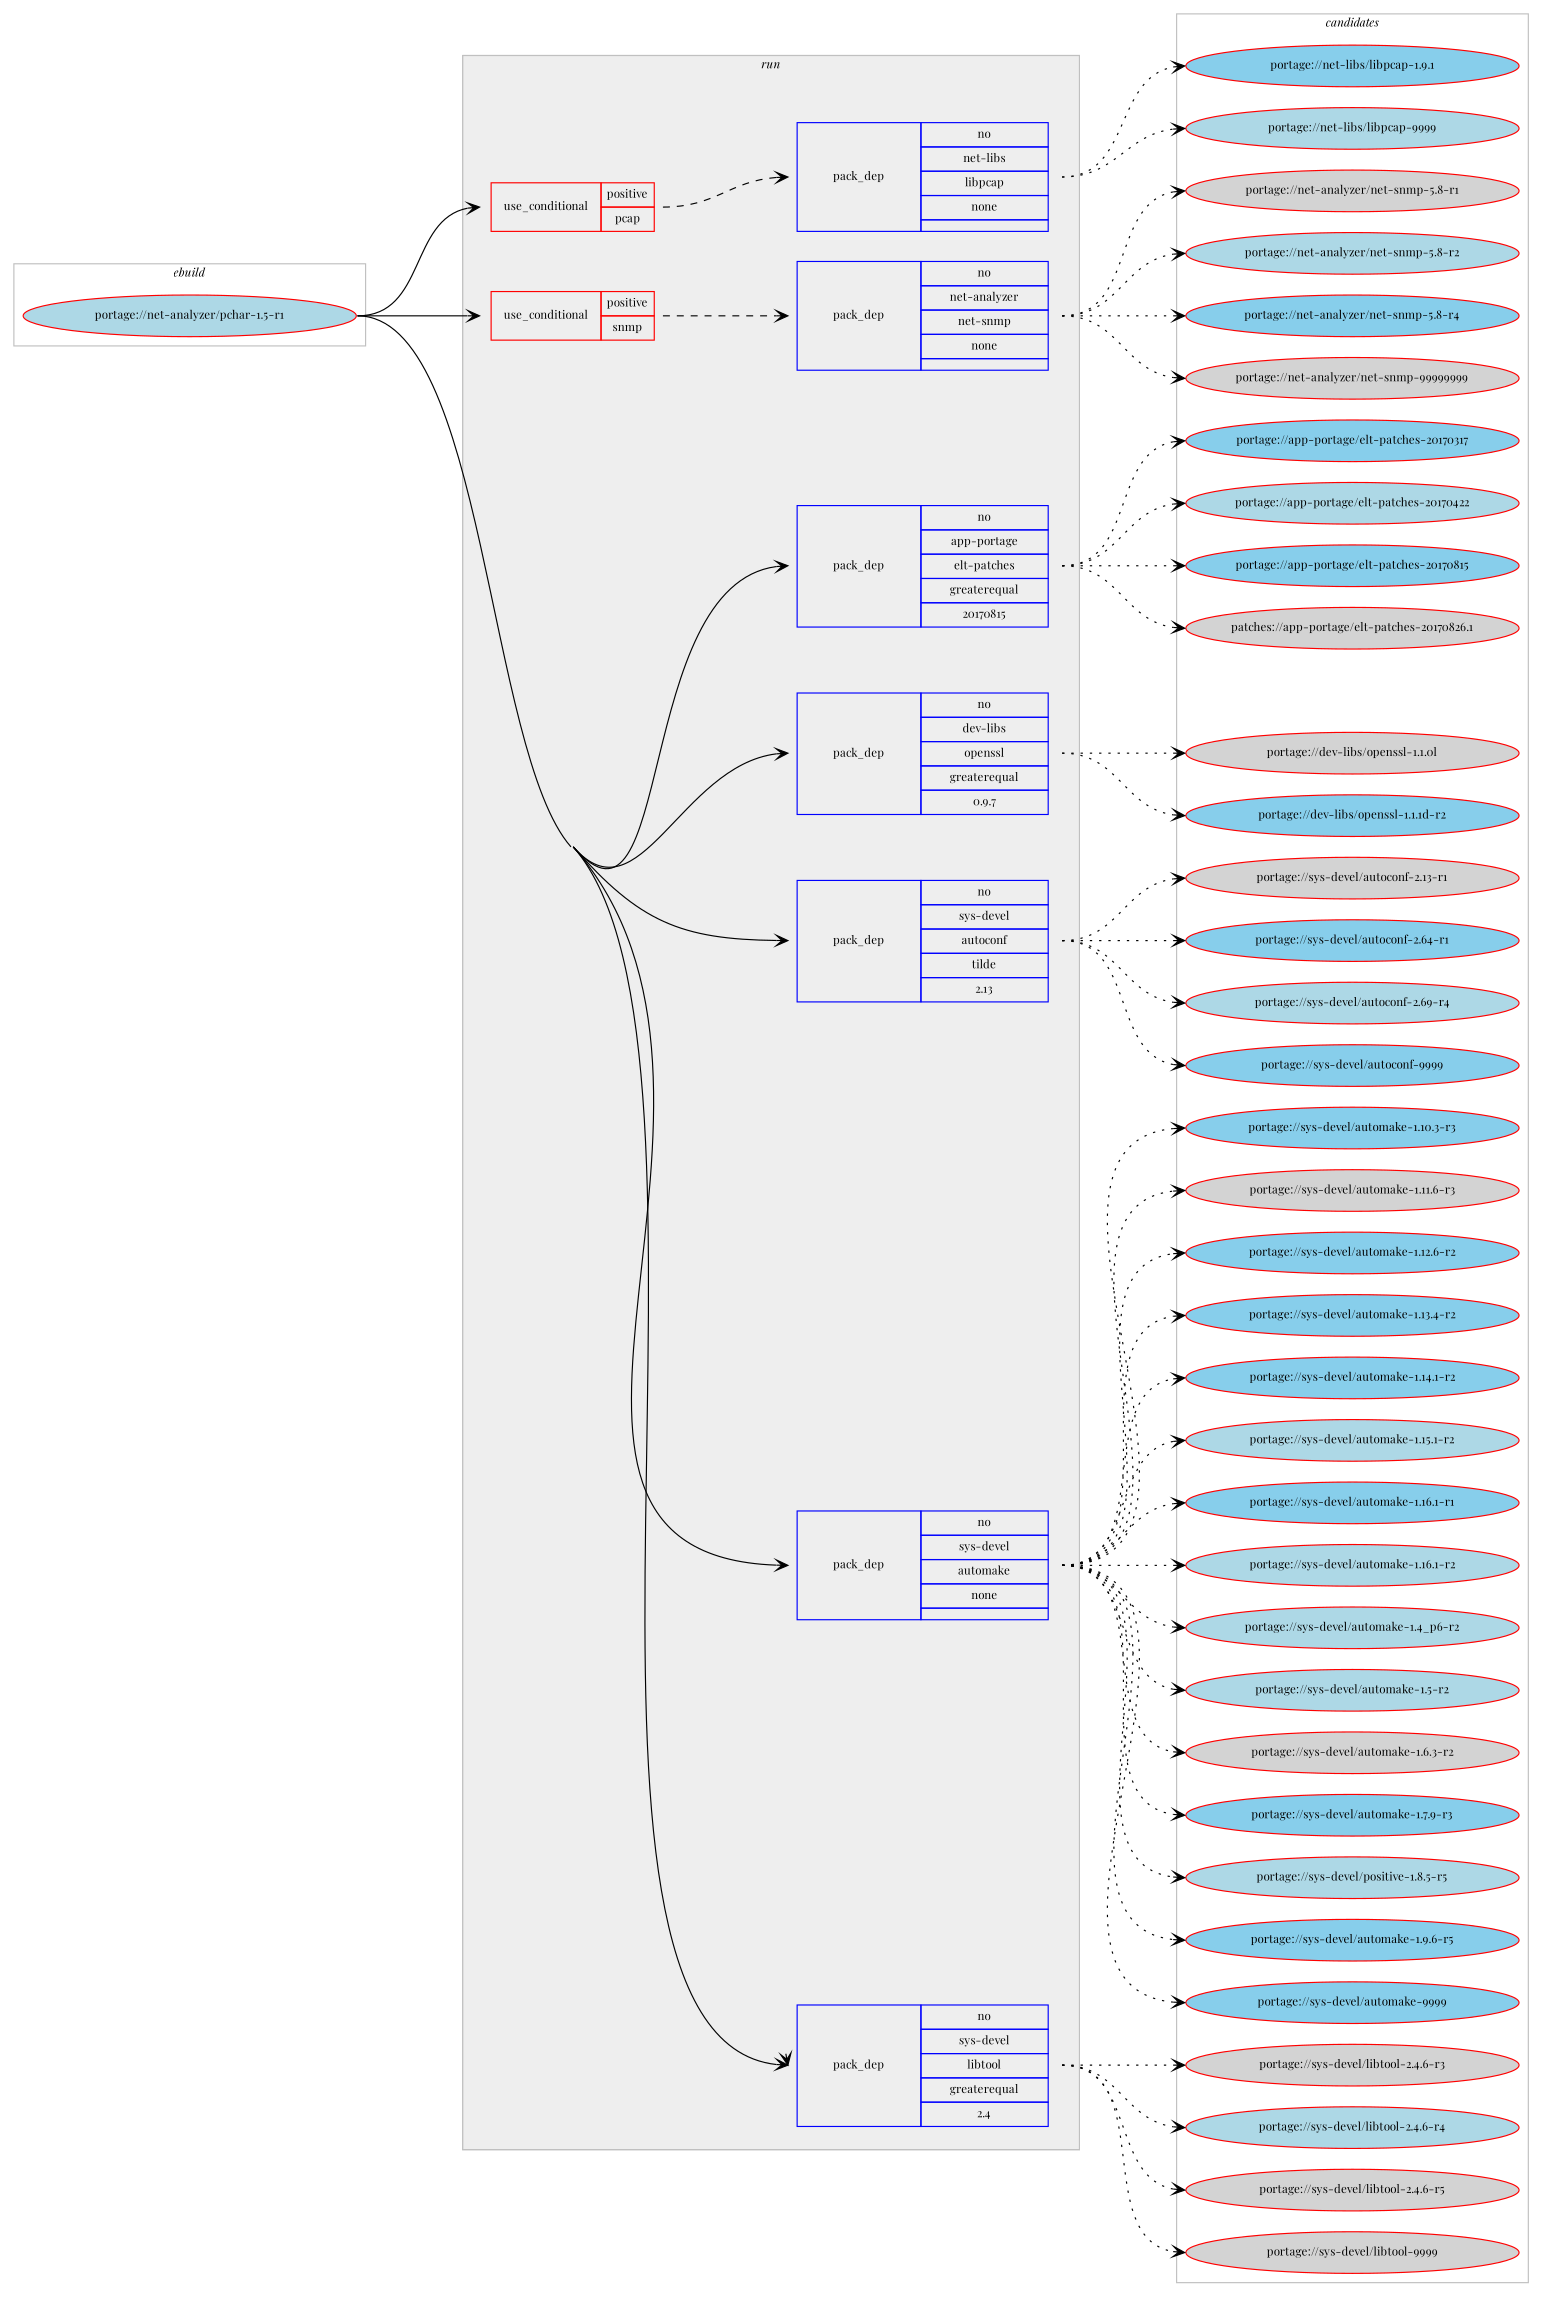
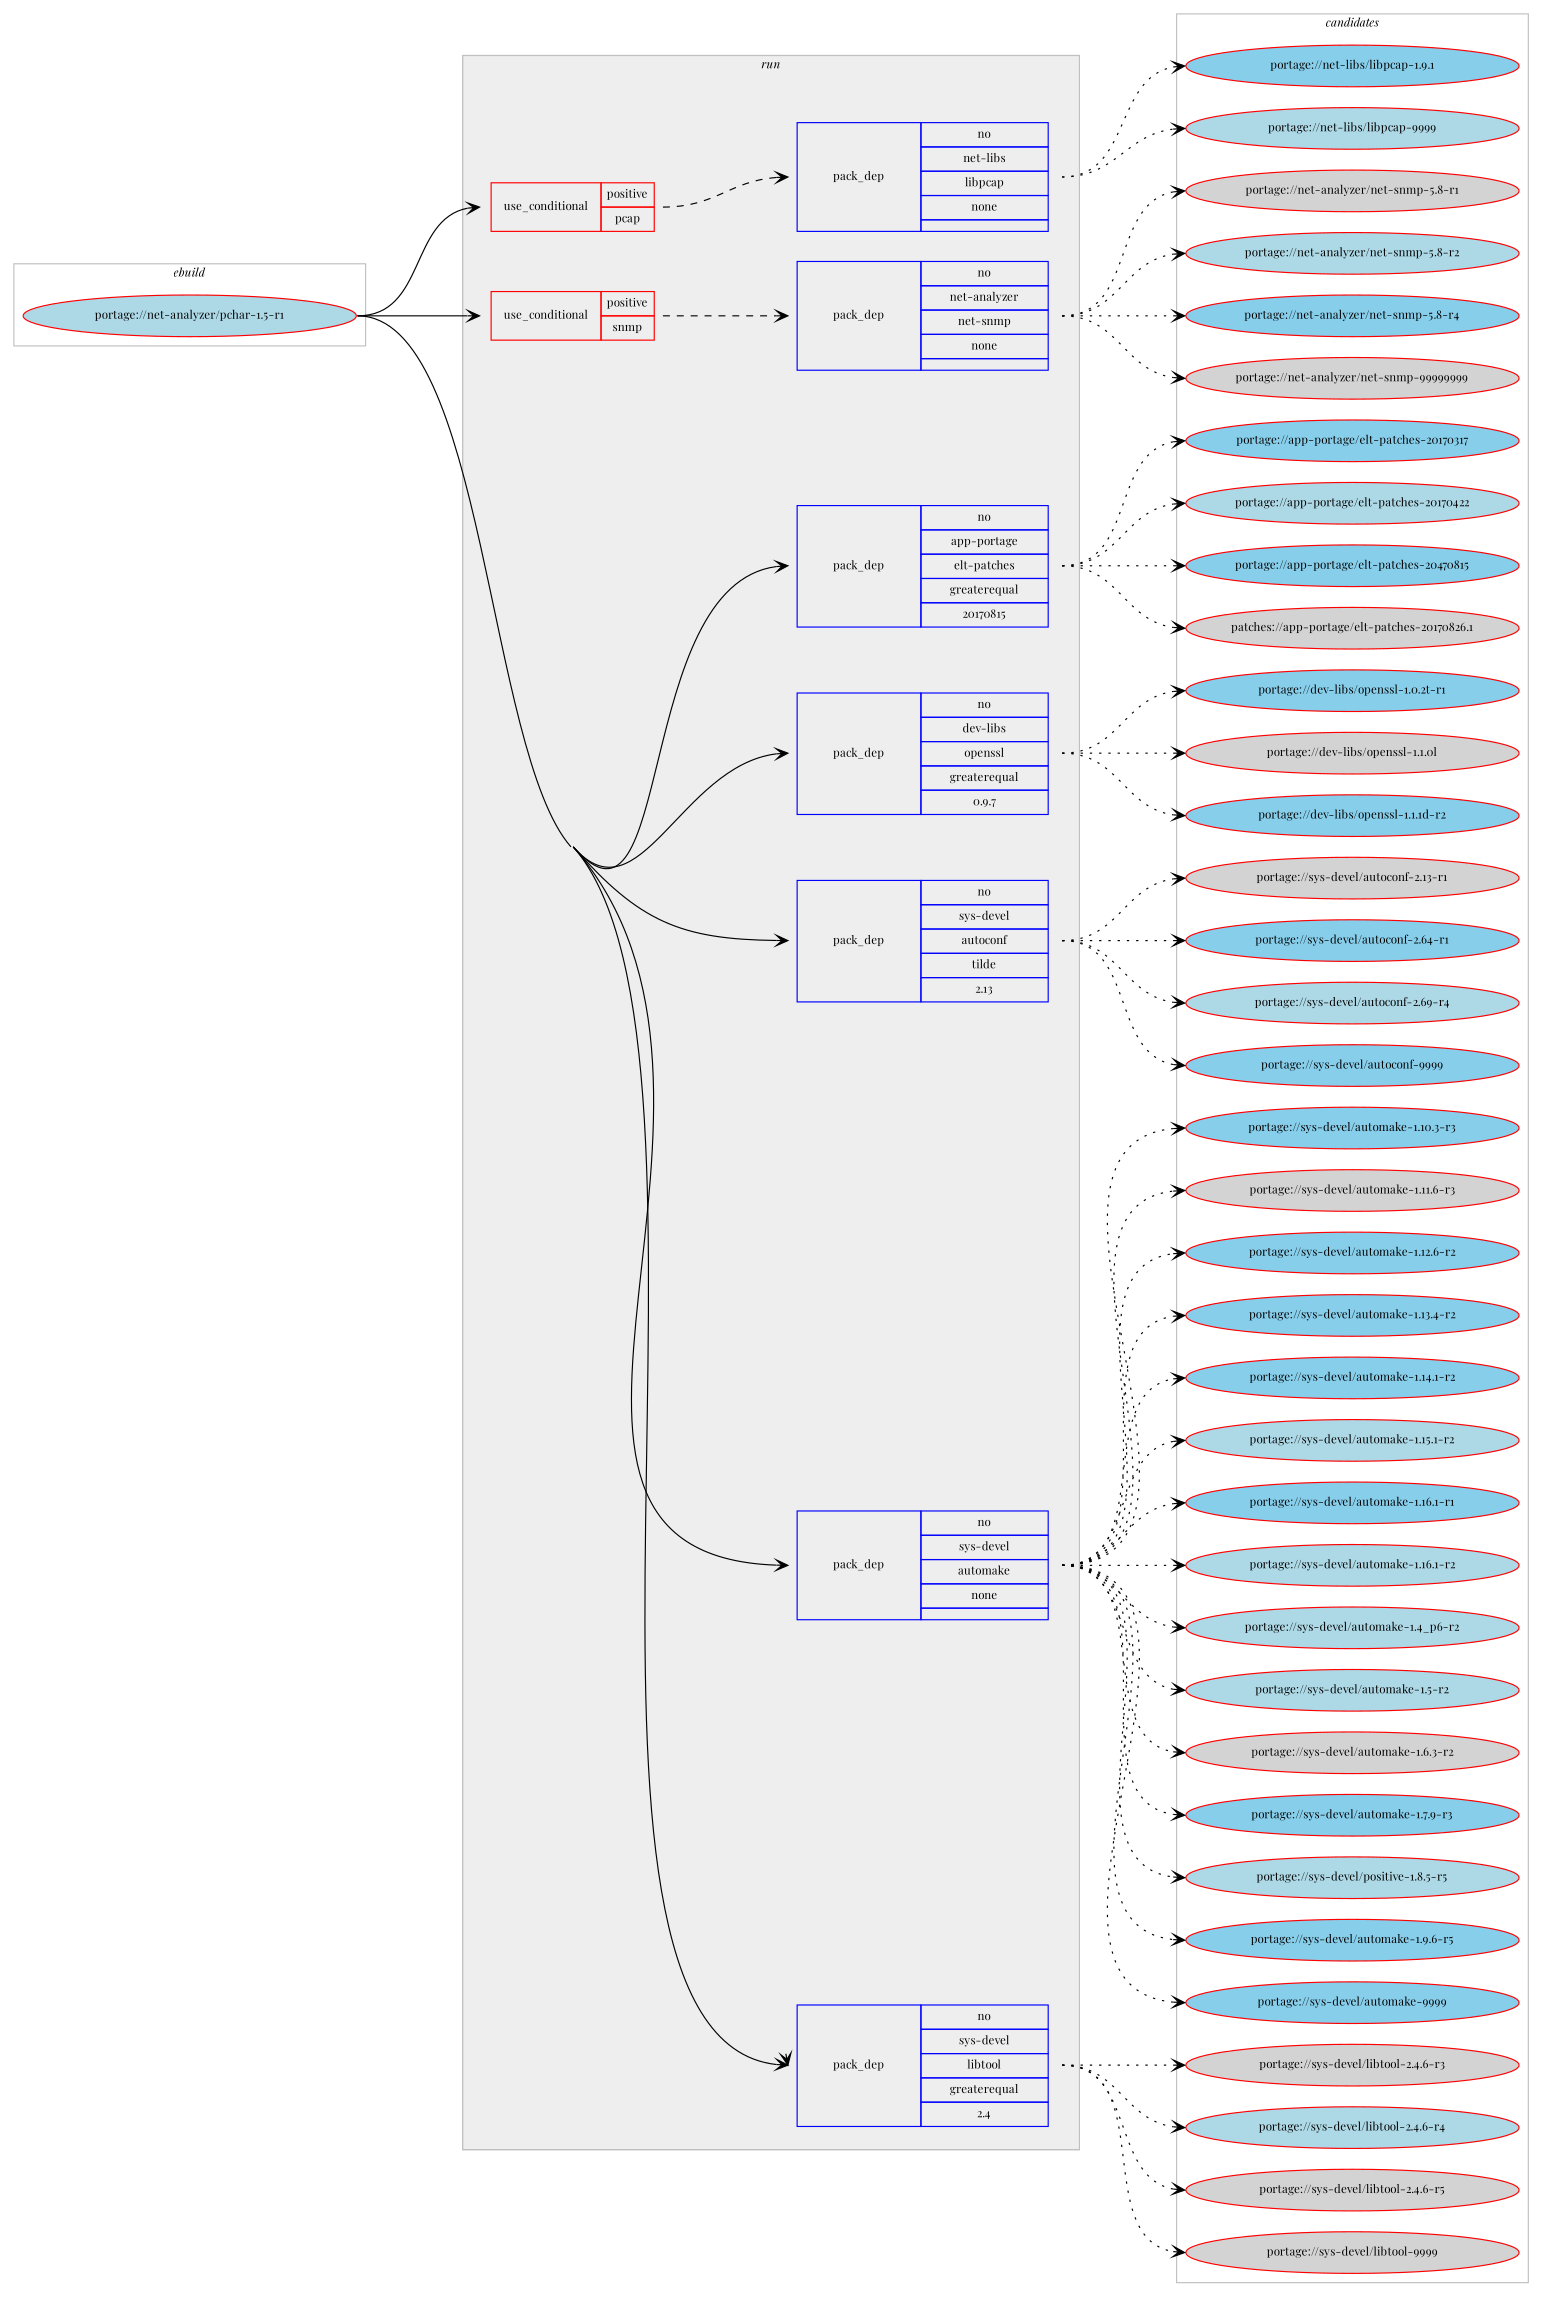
(1352, 566) -> (1352, 566)
none -> (1352, 691)
